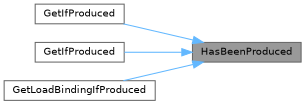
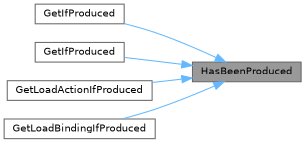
none -> (80, 91)
